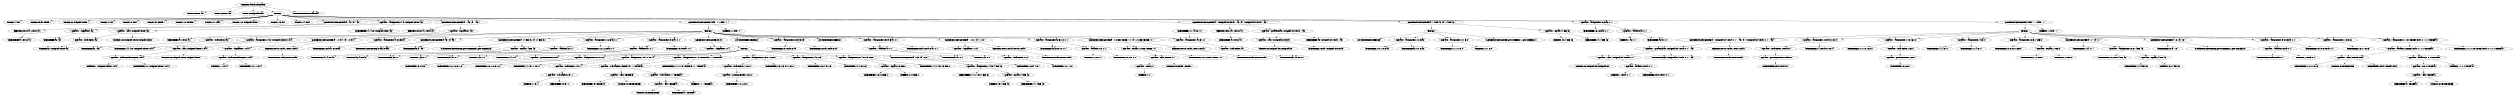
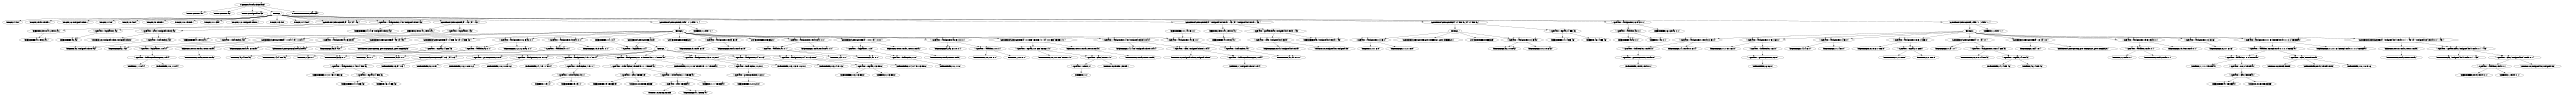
(611, 53) -> (619, 44)
(152, 66) -> none
(855, 66) -> none
